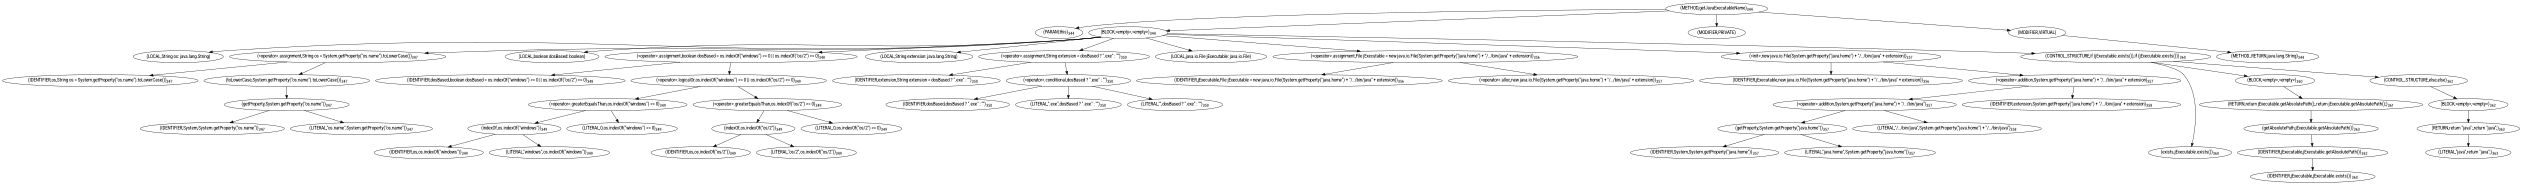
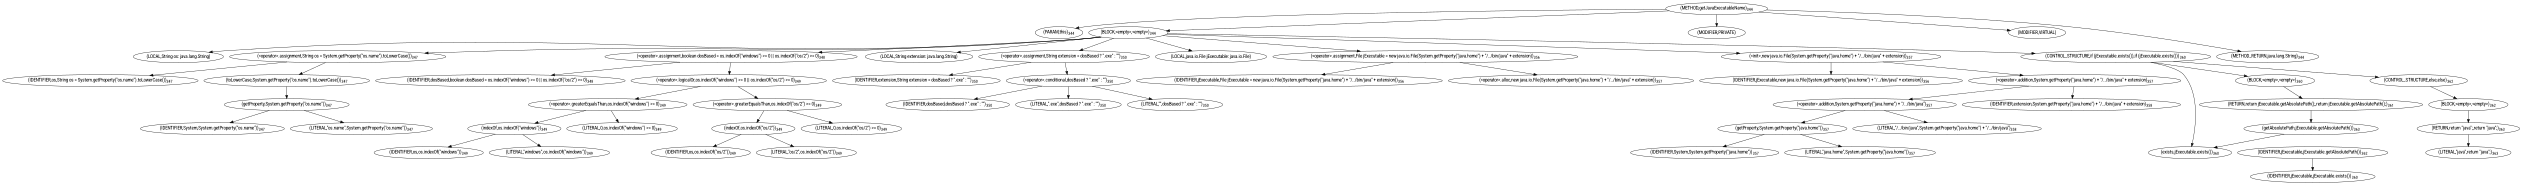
(2145, 44) -> (2003, 21)
(552, 57) -> none
(2312, 139) -> (2251, 141)
